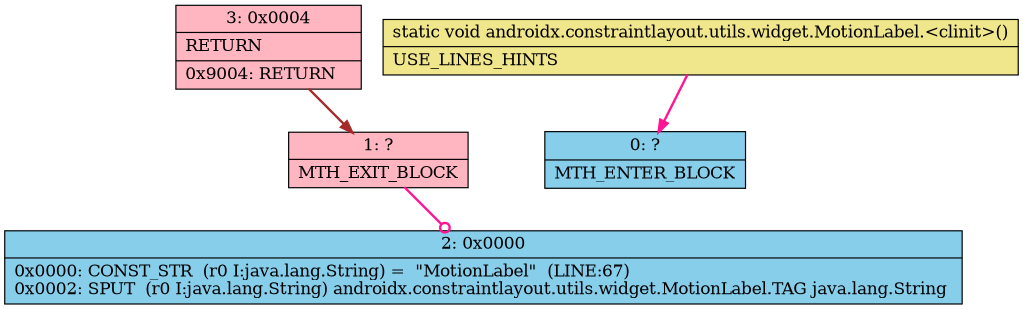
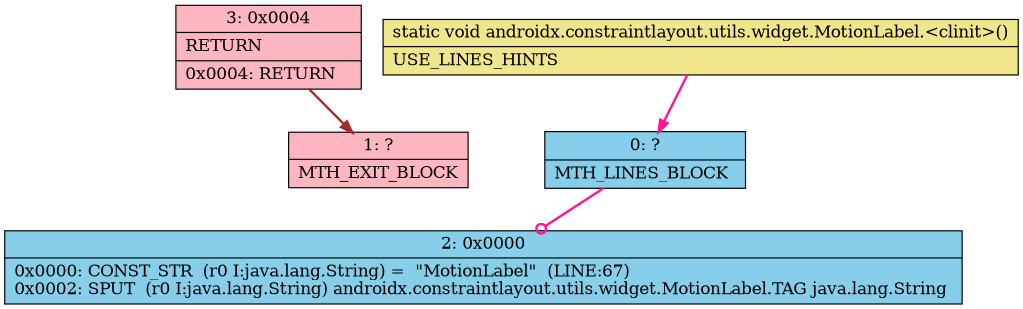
(269, 74) -> (269, 74)
(645, 174) -> (642, 174)
(423, 206) -> (575, 207)
